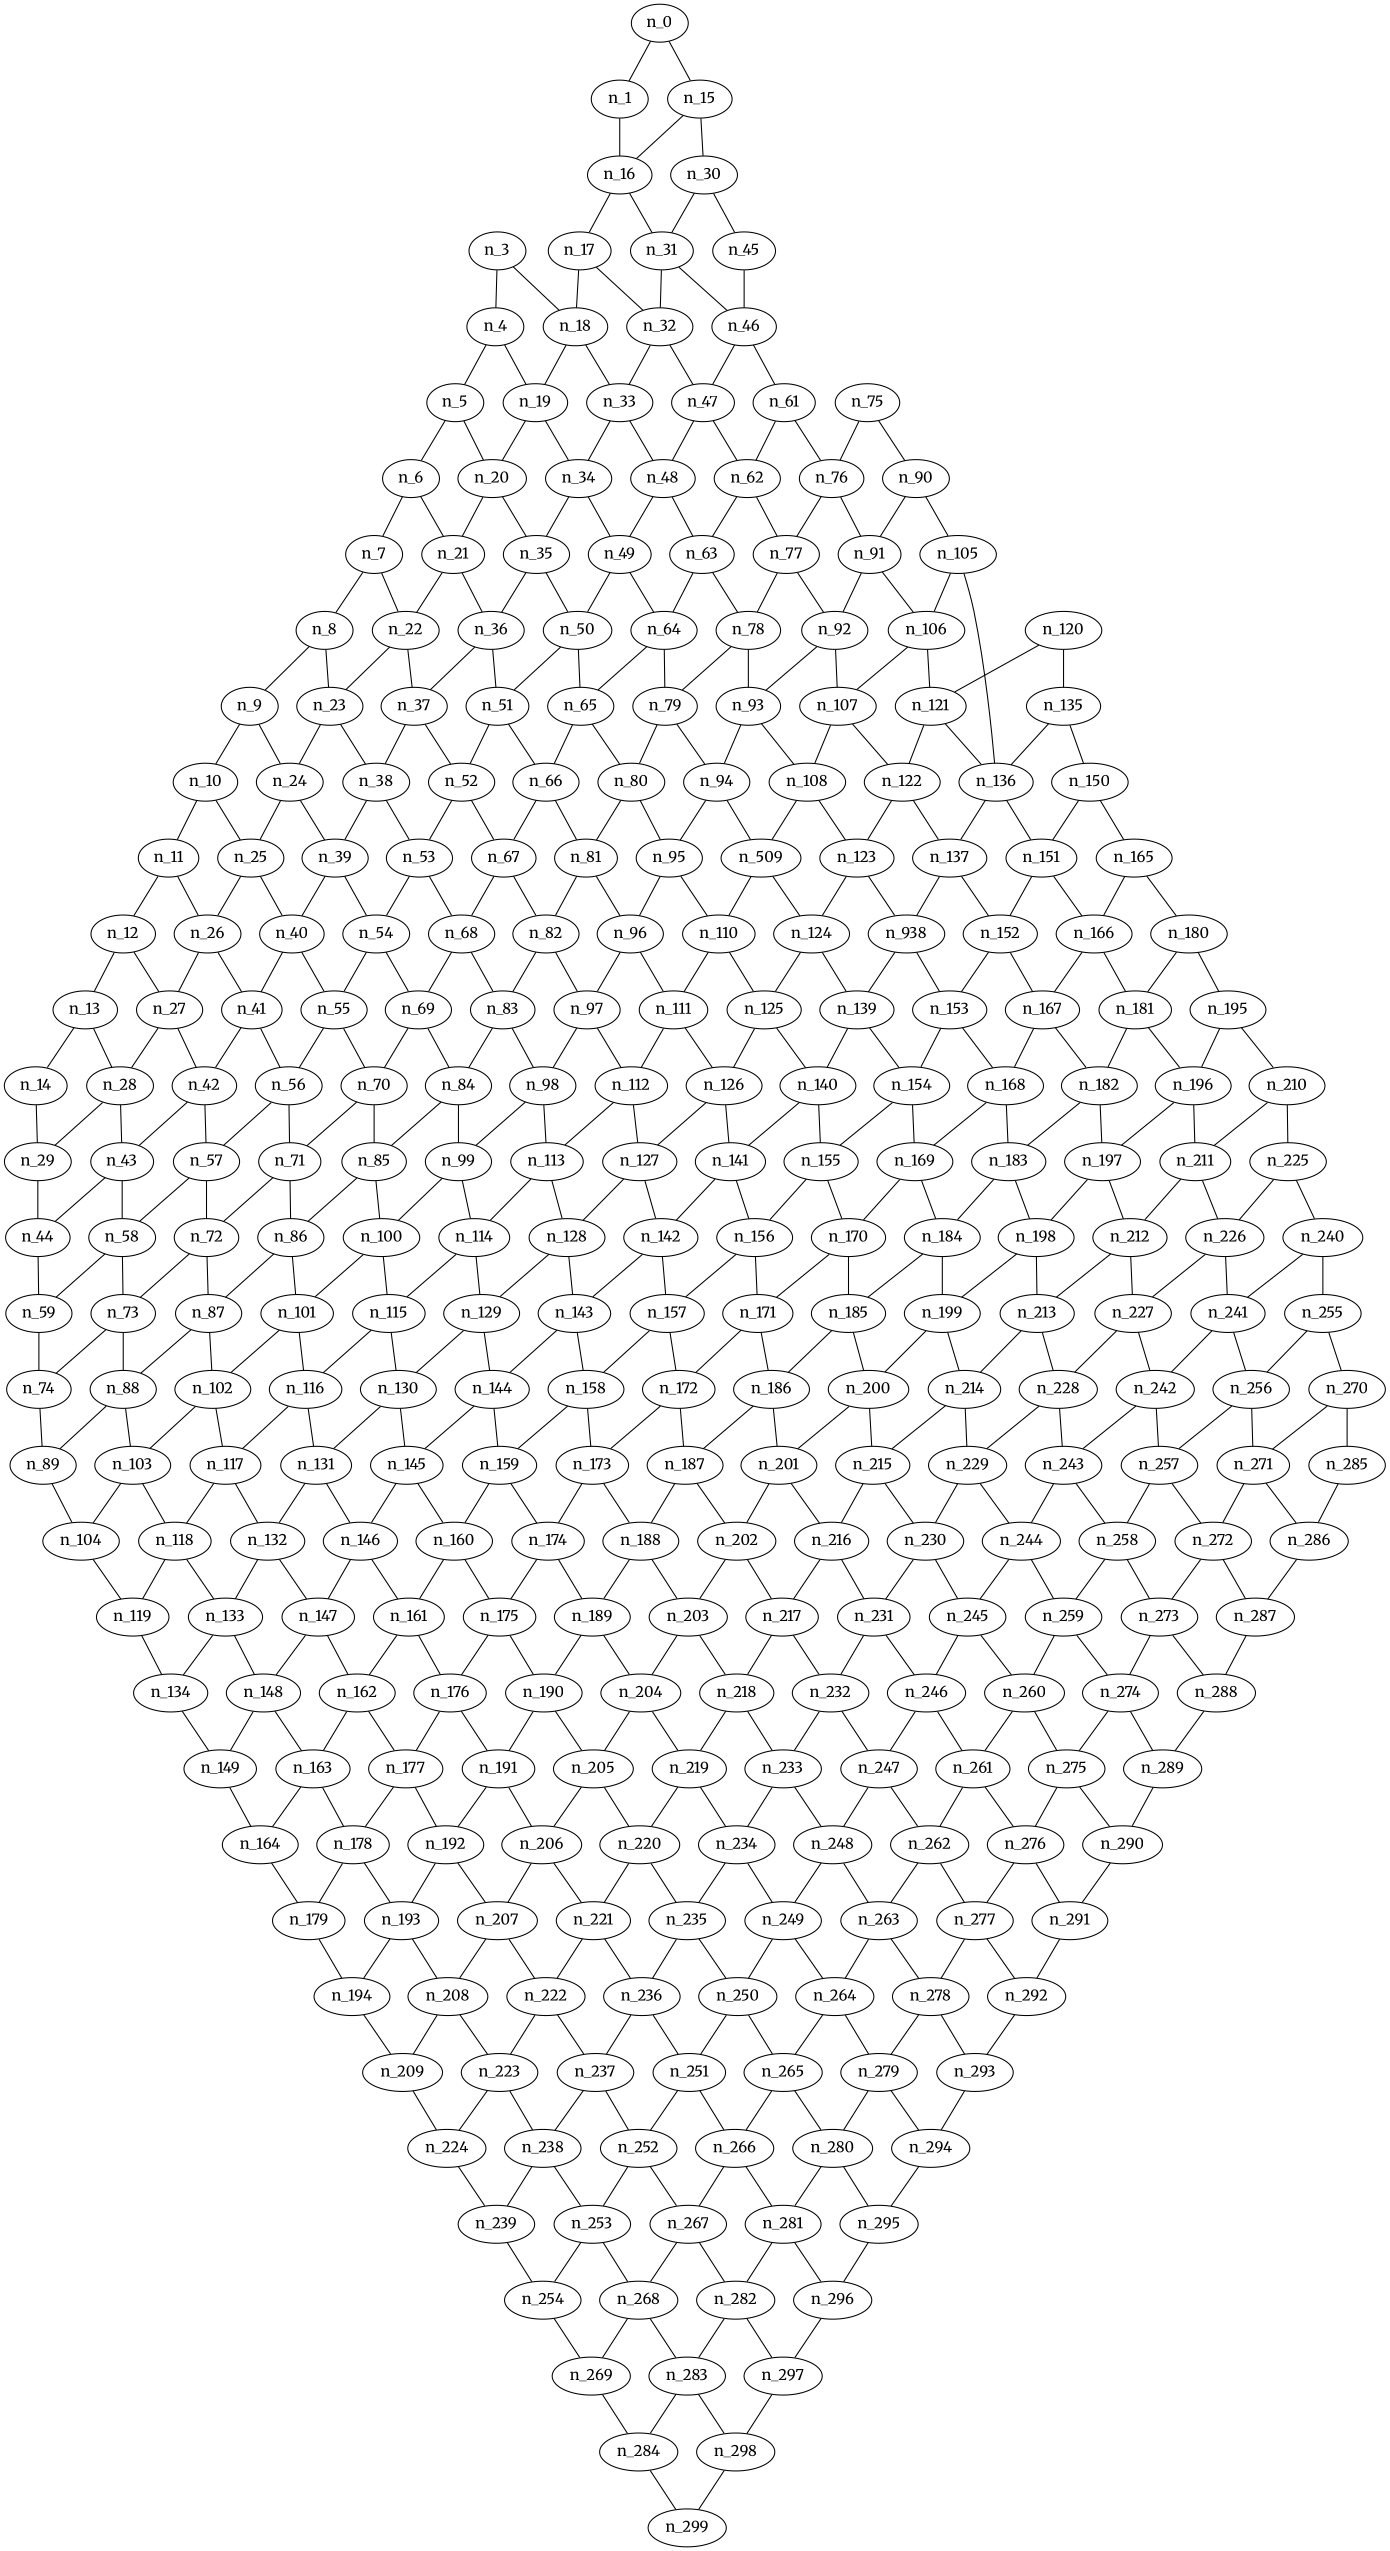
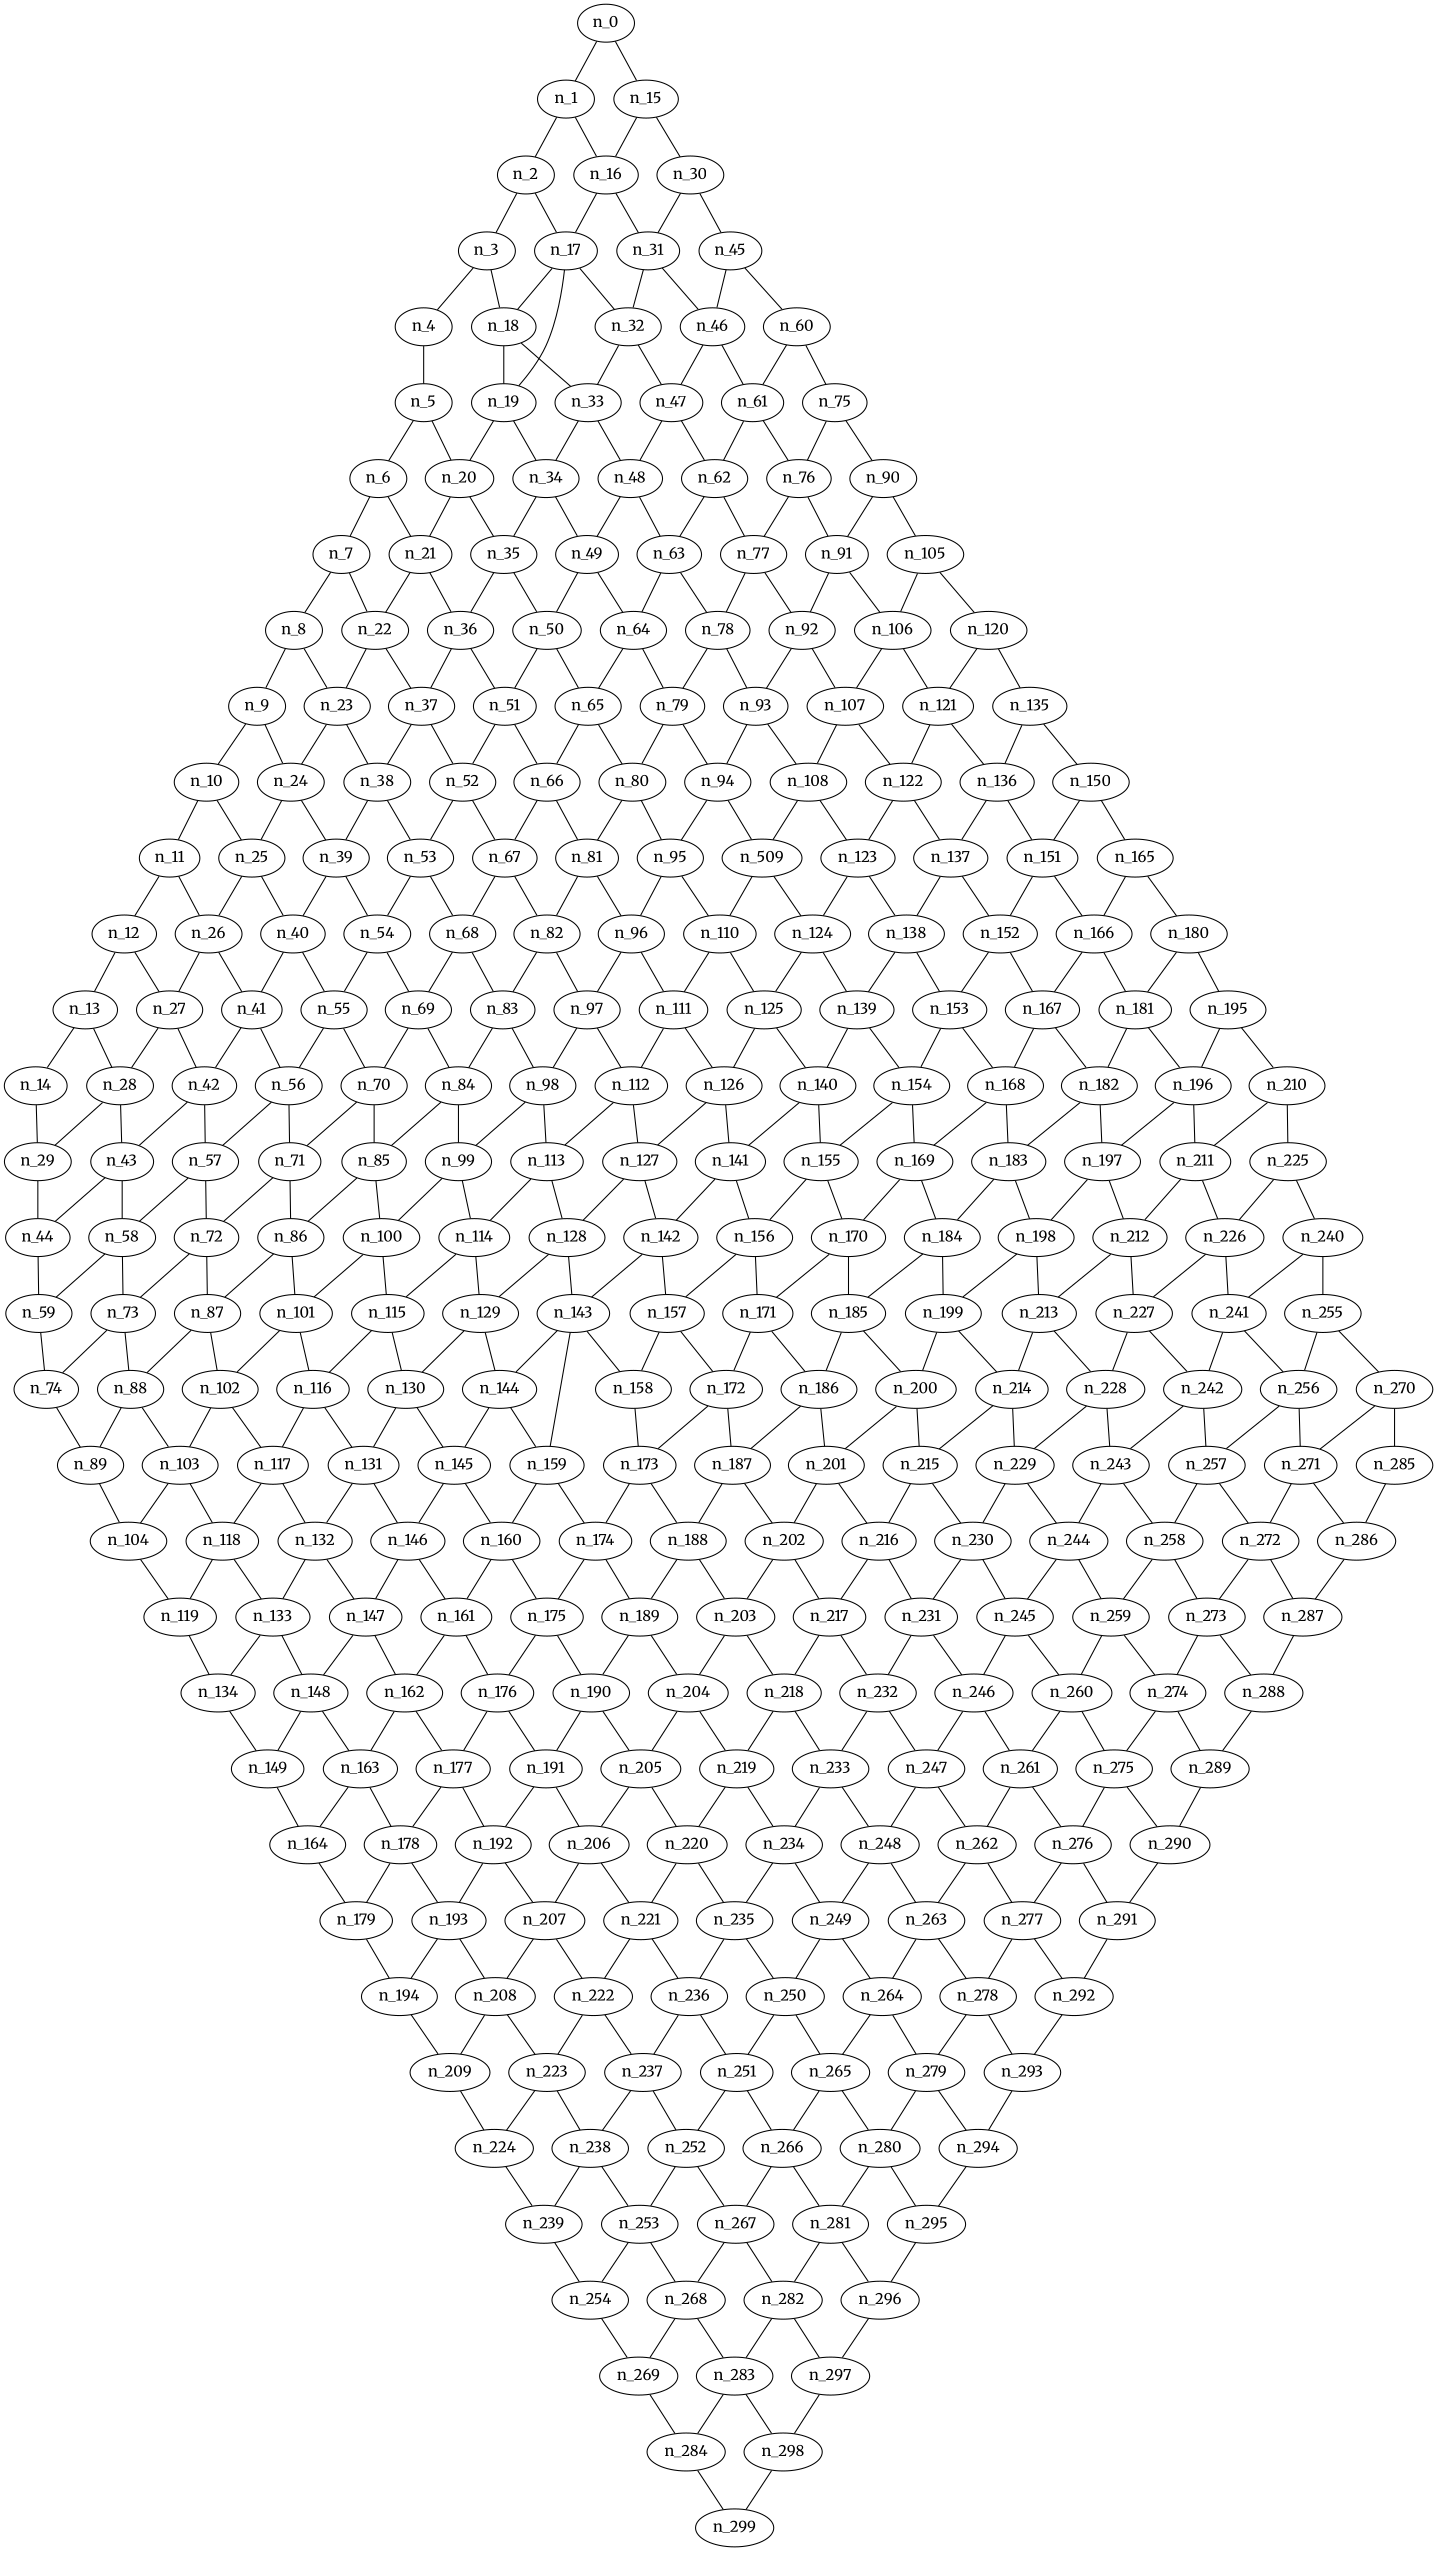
none -> (526, 175)
none -> (797, 327)
(515, 365) -> (551, 332)
(984, 668) -> (957, 592)
(906, 934) -> (906, 934)
(543, 1427) -> (560, 1389)
